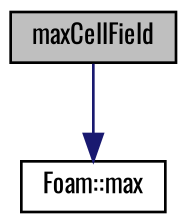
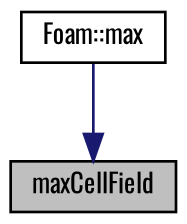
(93, 99) -> (93, 99)
